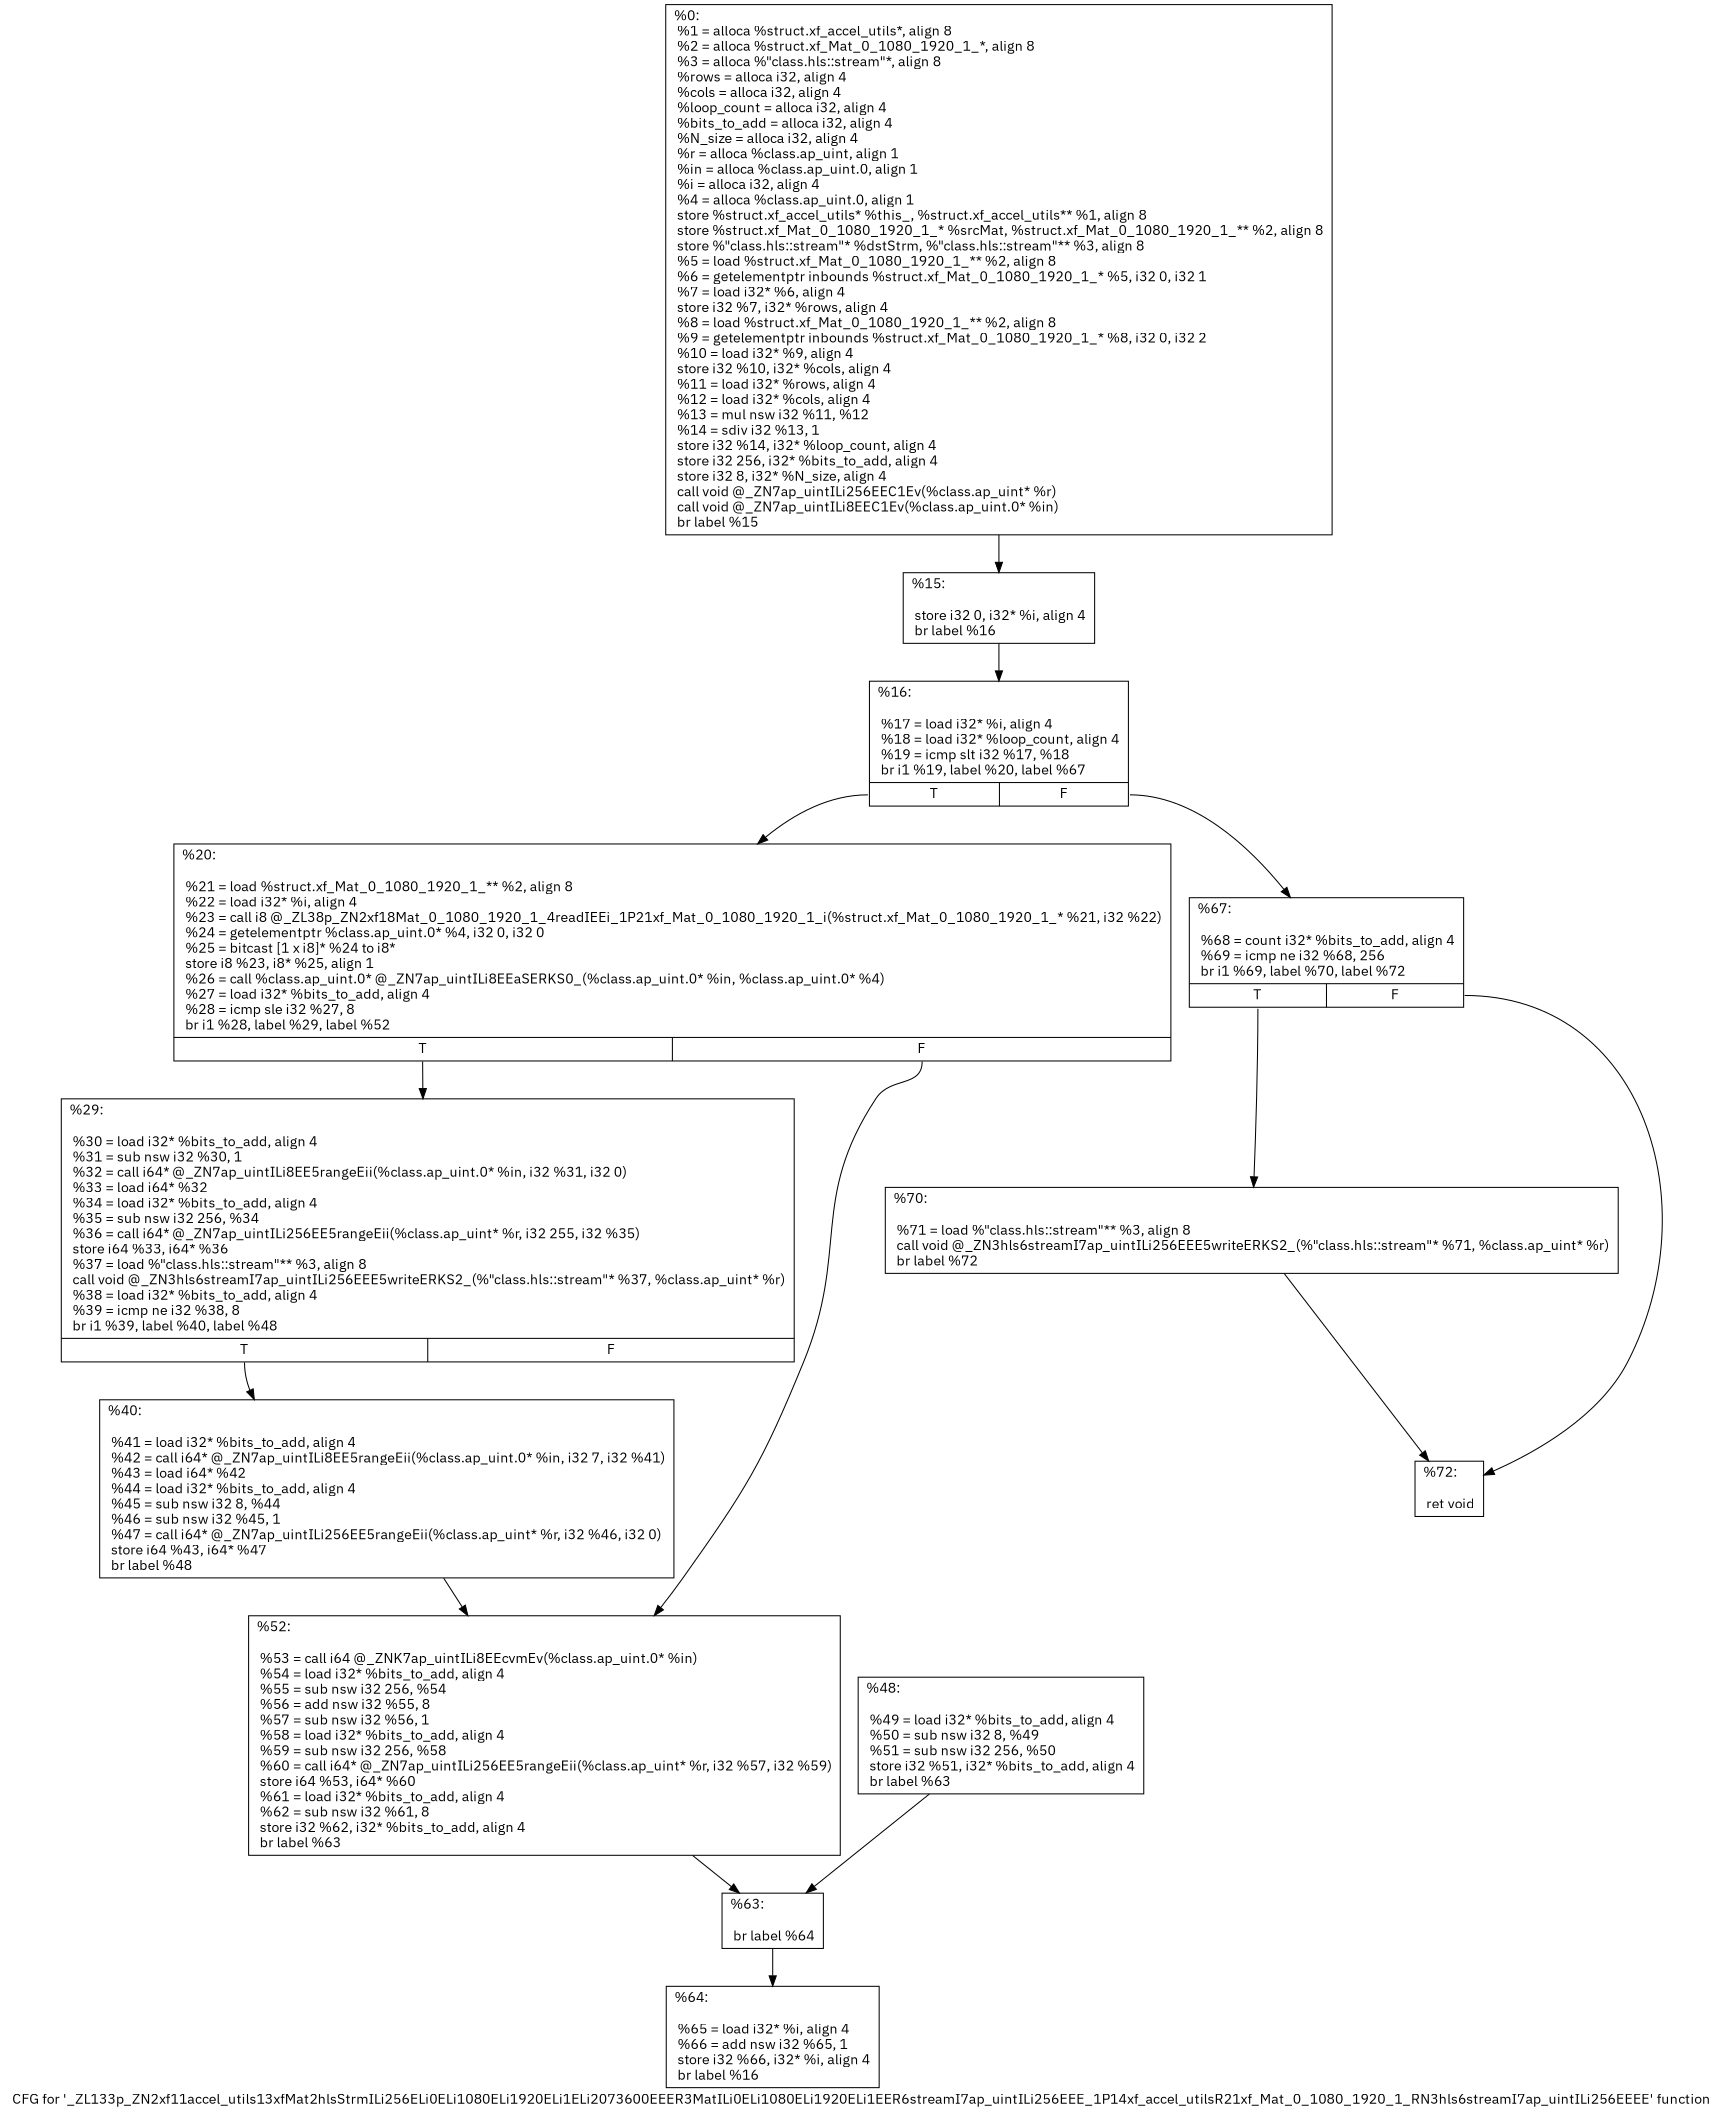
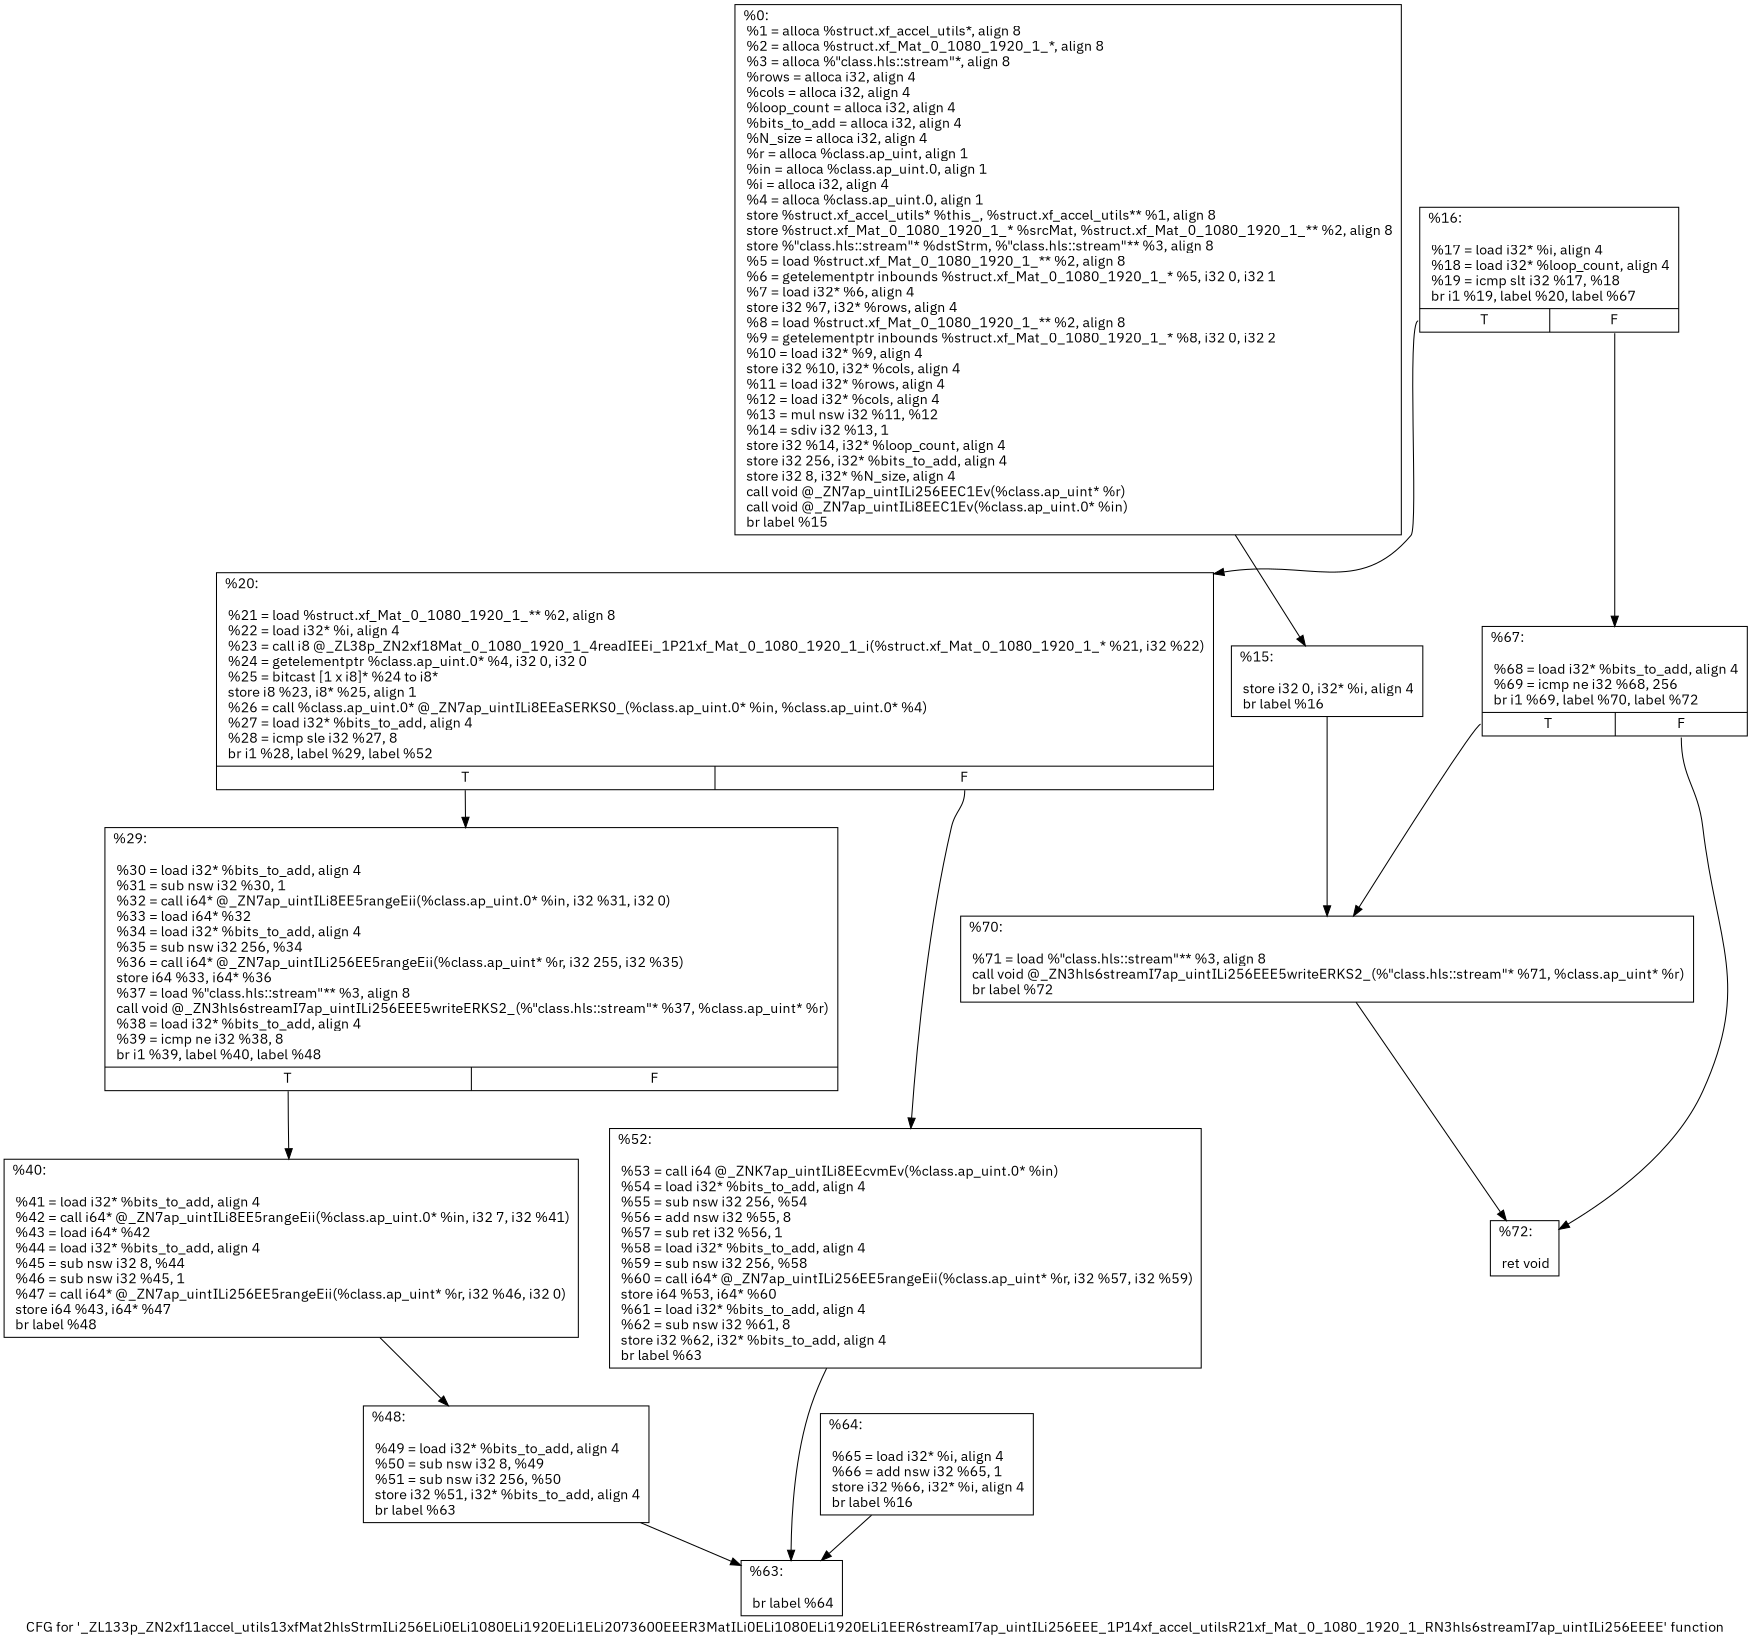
(999, 657) -> (1327, 811)
(1326, 941) -> (1615, 669)
(453, 1592) -> (410, 1368)
(343, 1720) -> (701, 1233)
(773, 1962) -> (850, 1534)
